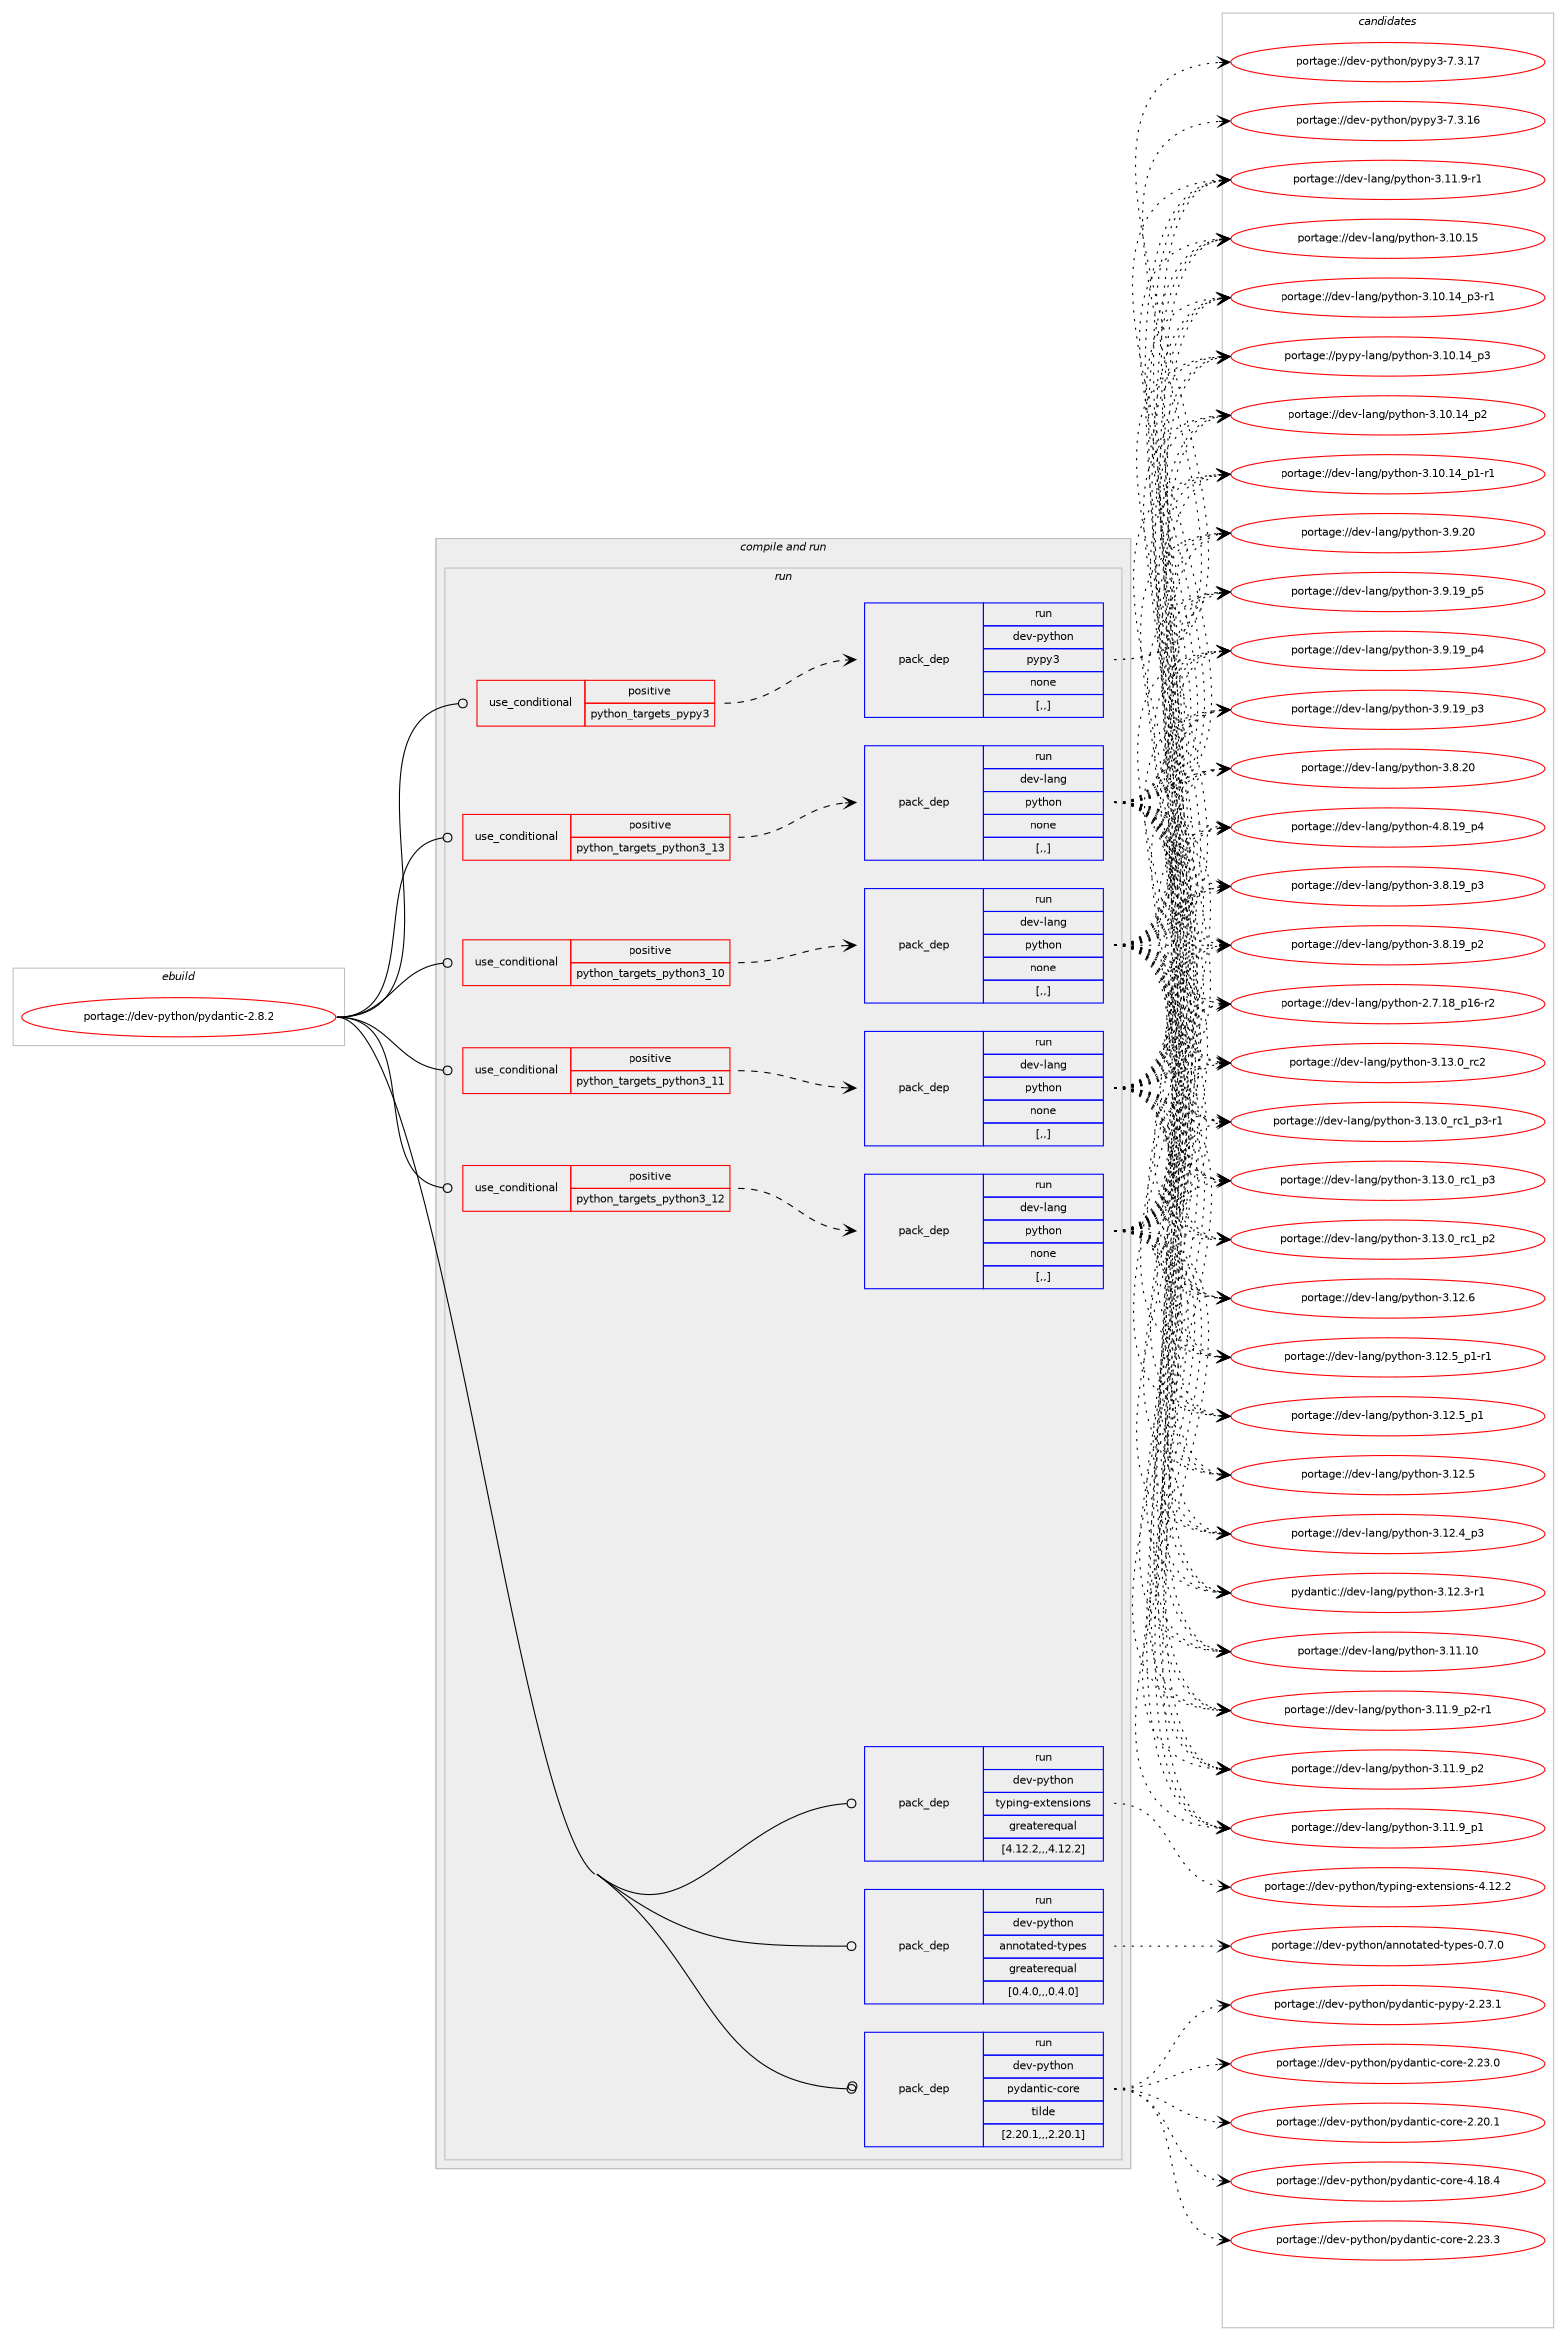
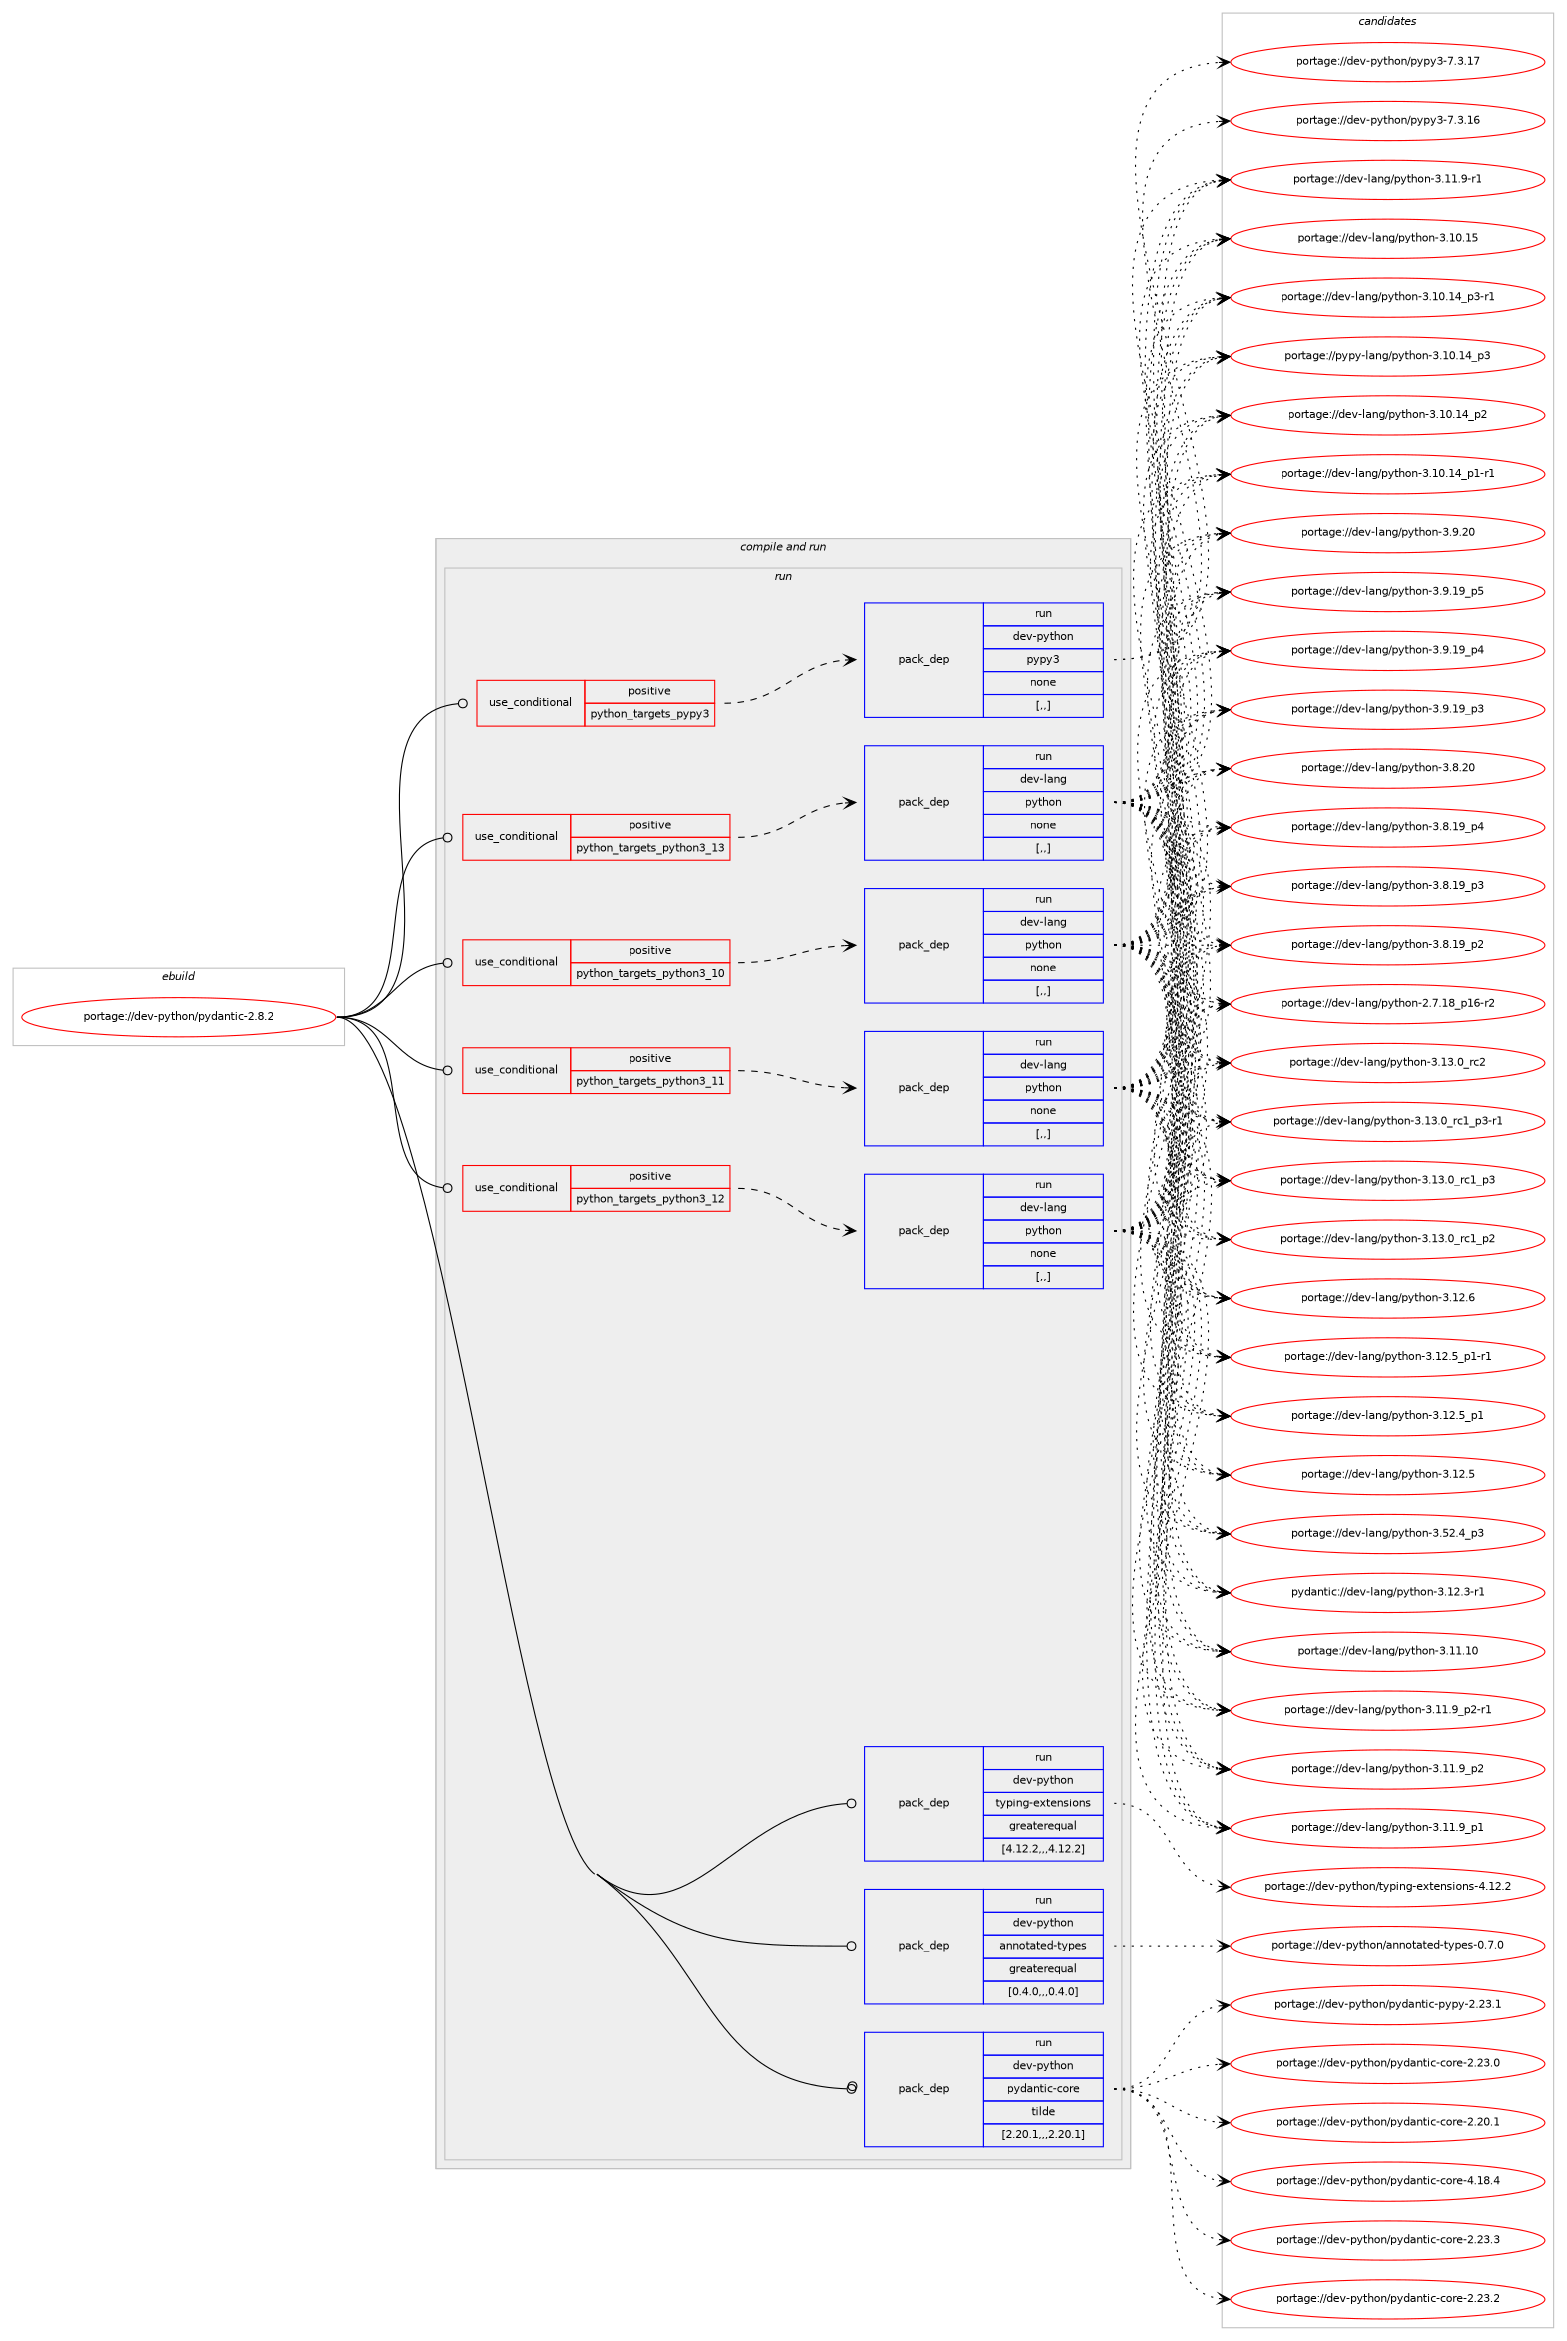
(1388, 828) -> (1388, 828)
(1388, 1534) -> (1388, 1534)
none -> (1388, 2299)
